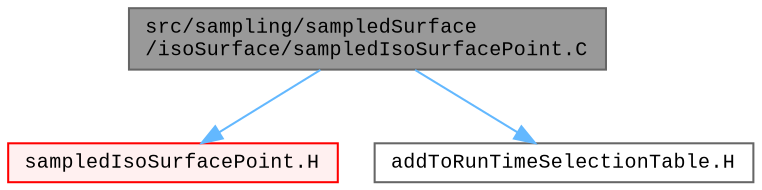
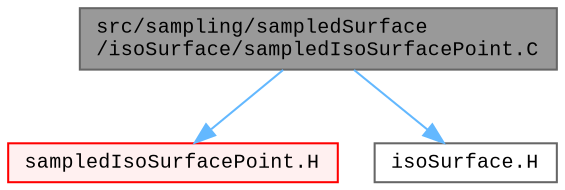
(564, 163) -> (466, 163)
